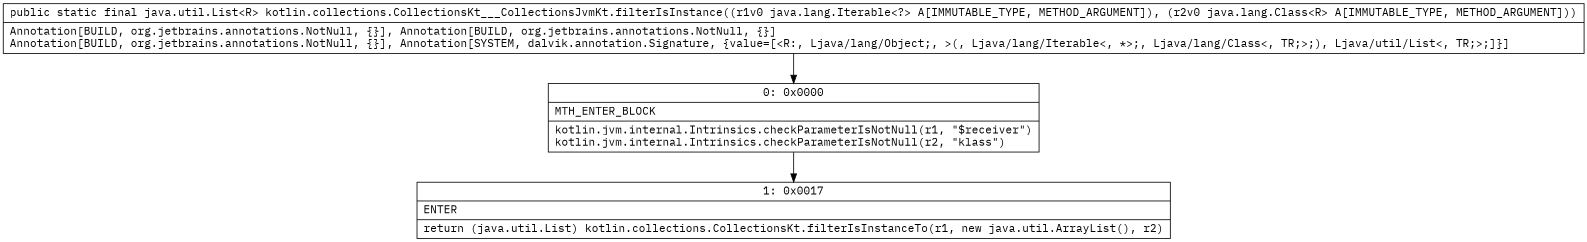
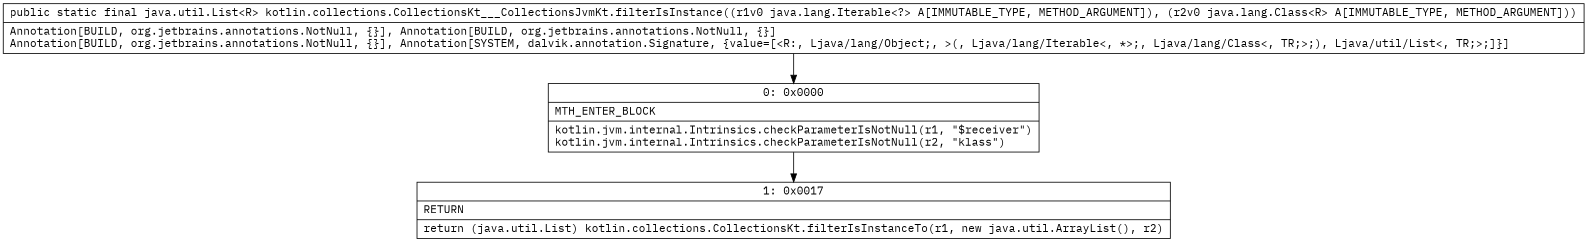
(441, 210) -> (444, 210)
